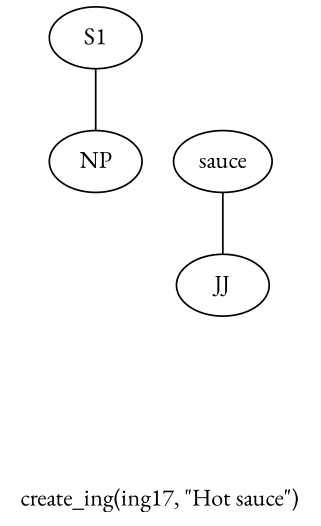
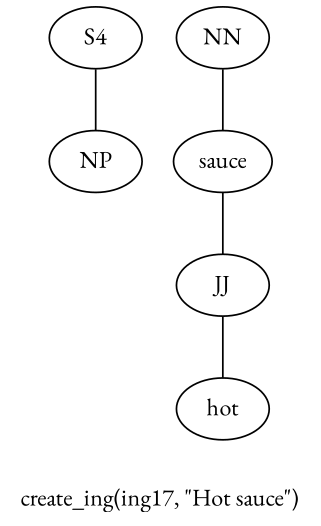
(96, 38) -> (96, 38)
none -> (223, 38)
none -> (223, 409)
